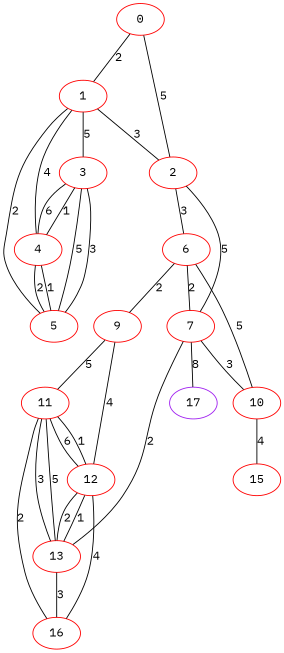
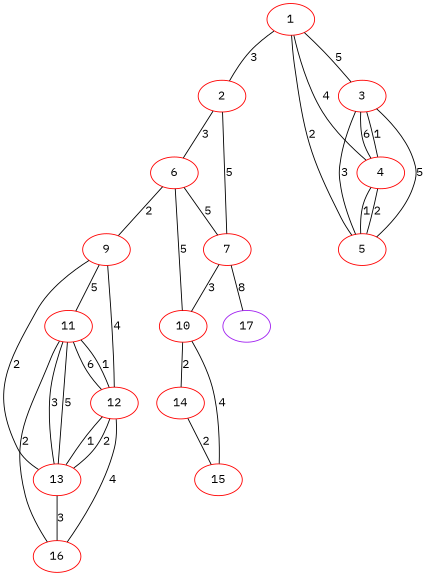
(140, 19) -> none
(192, 288) -> (208, 211)
none -> (181, 403)
(143, 452) -> (13, 357)
